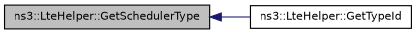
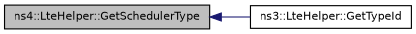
(107, 17) -> (107, 17)
